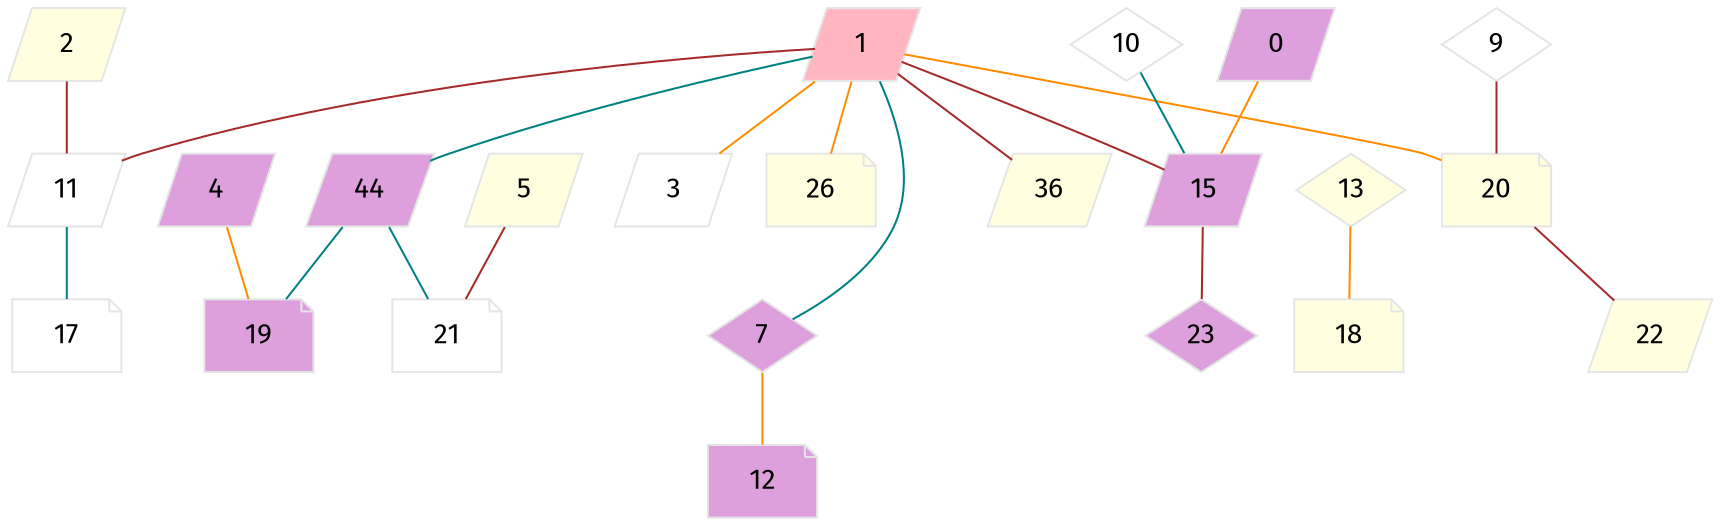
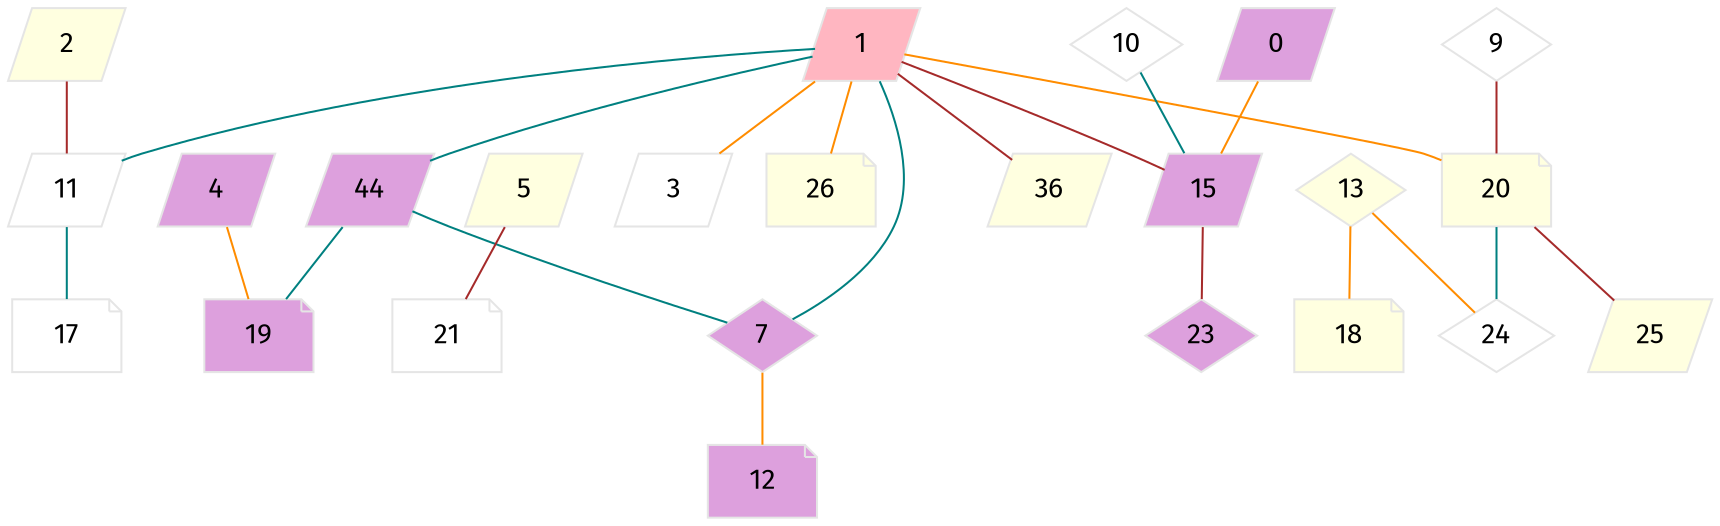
(465, 85) -> (465, 85)
(409, 263) -> (569, 270)
none -> (1497, 336)
(1650, 336) -> (1650, 336)
